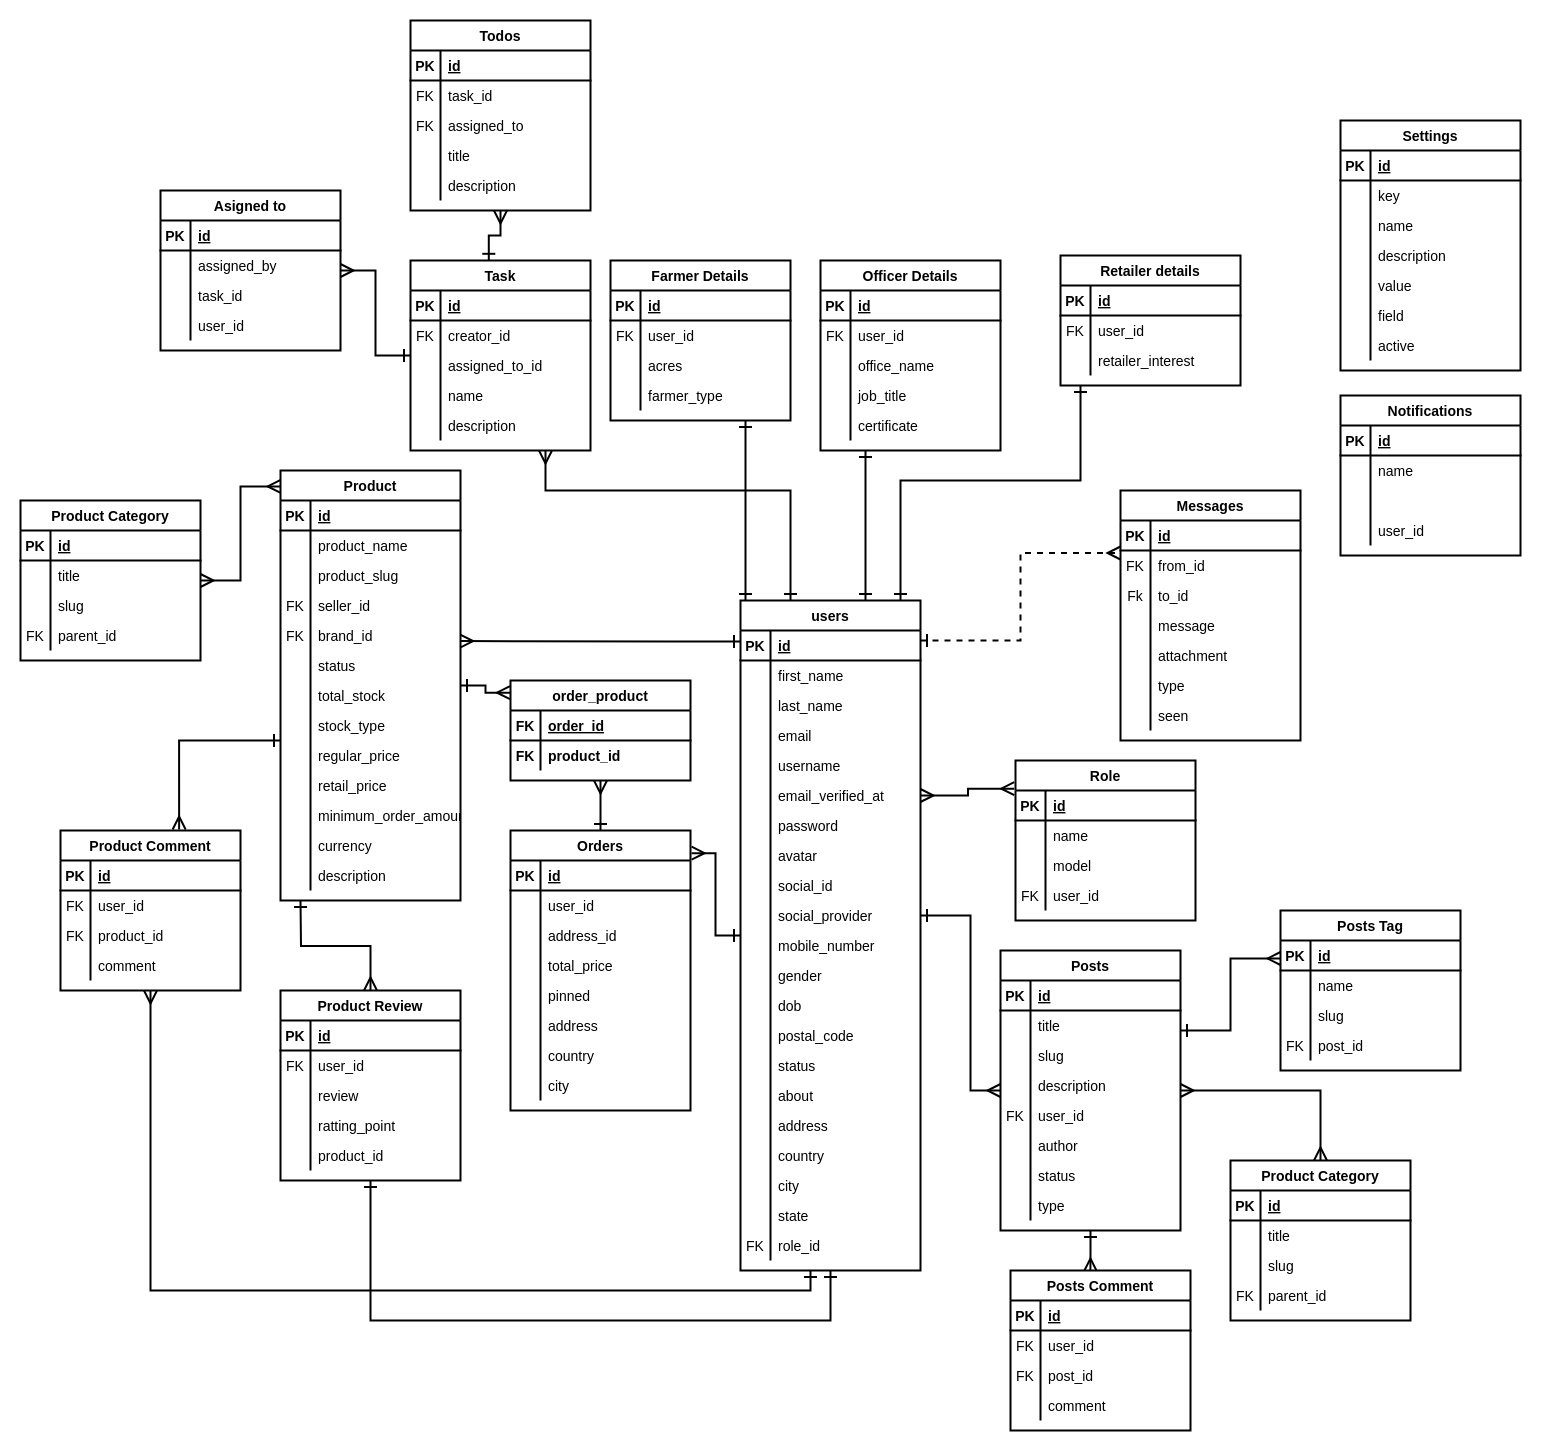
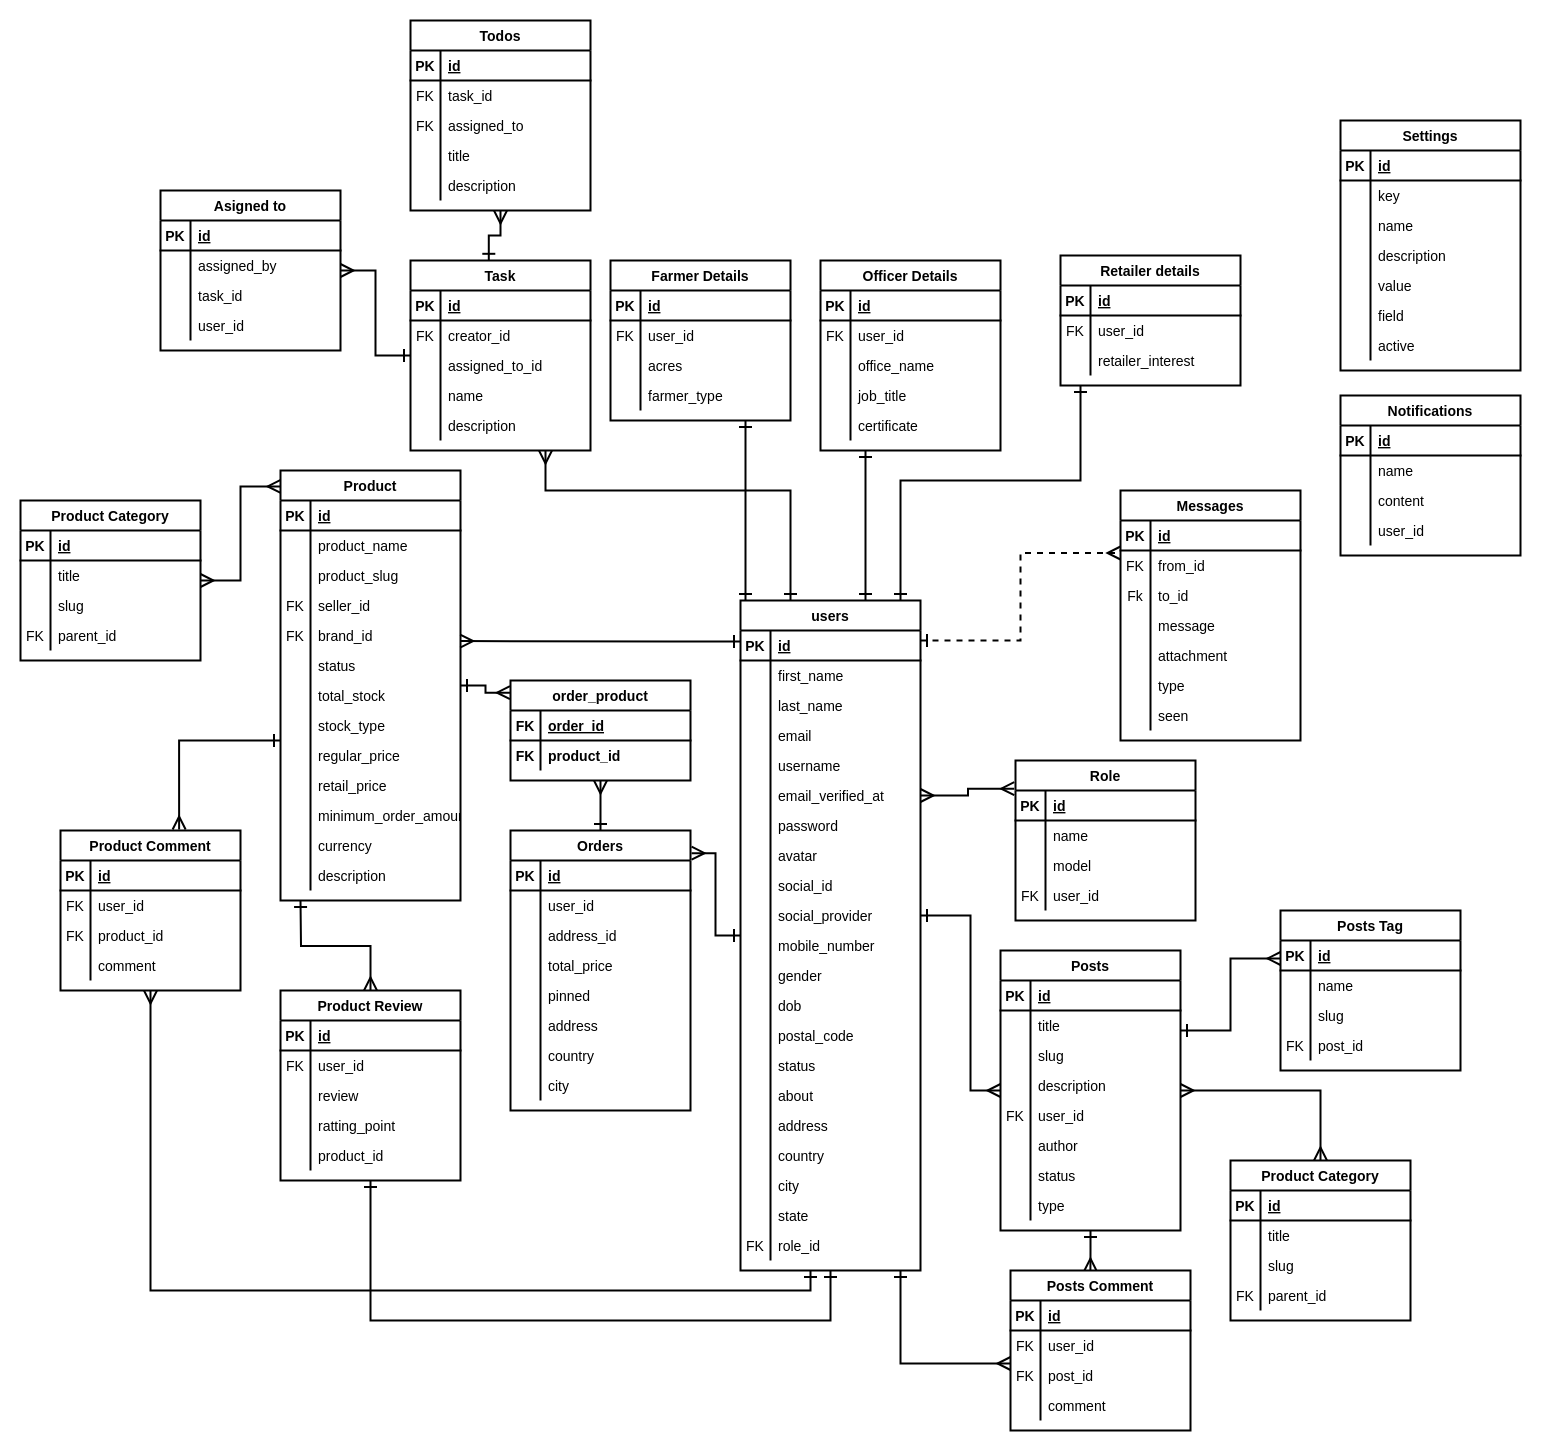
none -> (1446, 501)
none -> (909, 1364)
